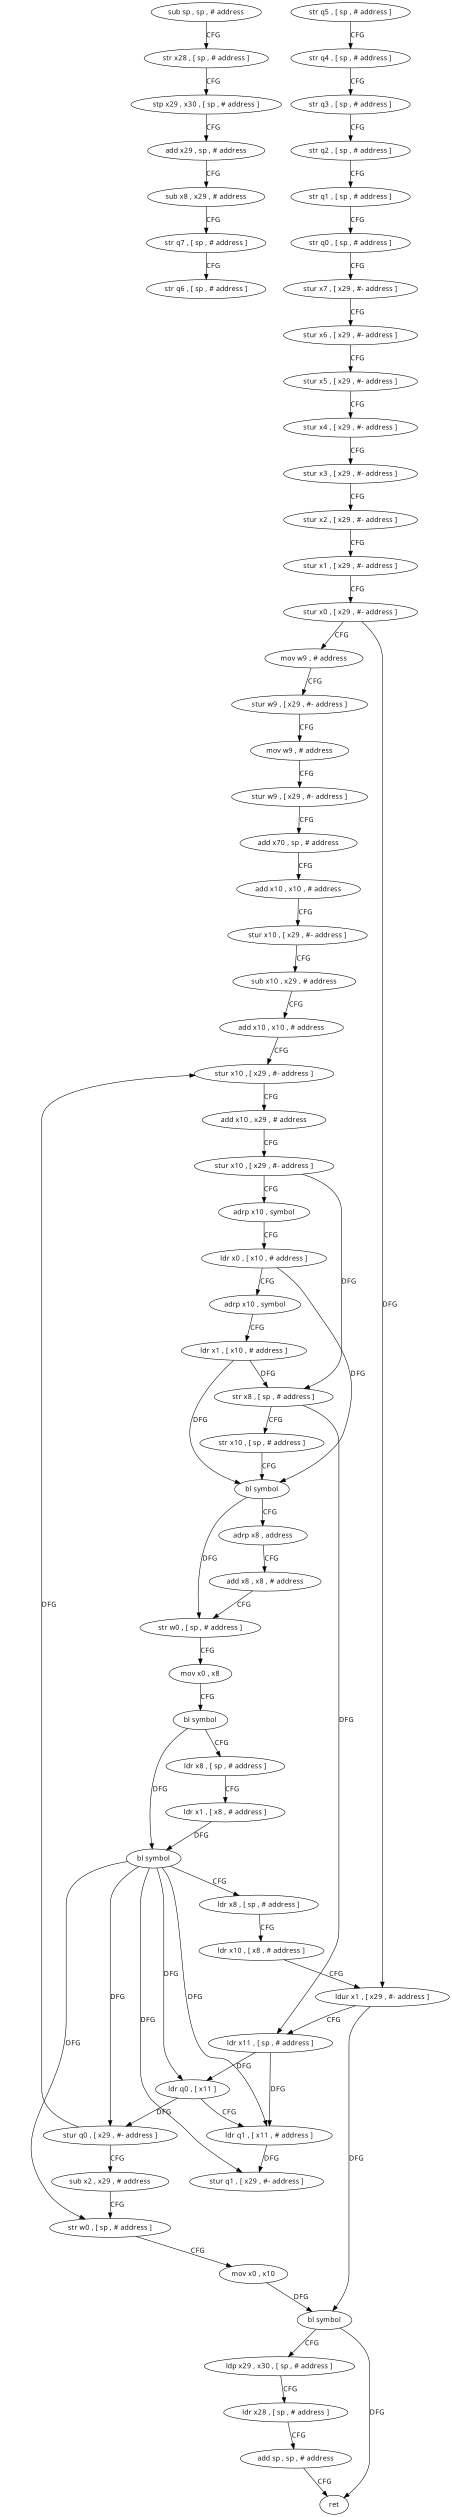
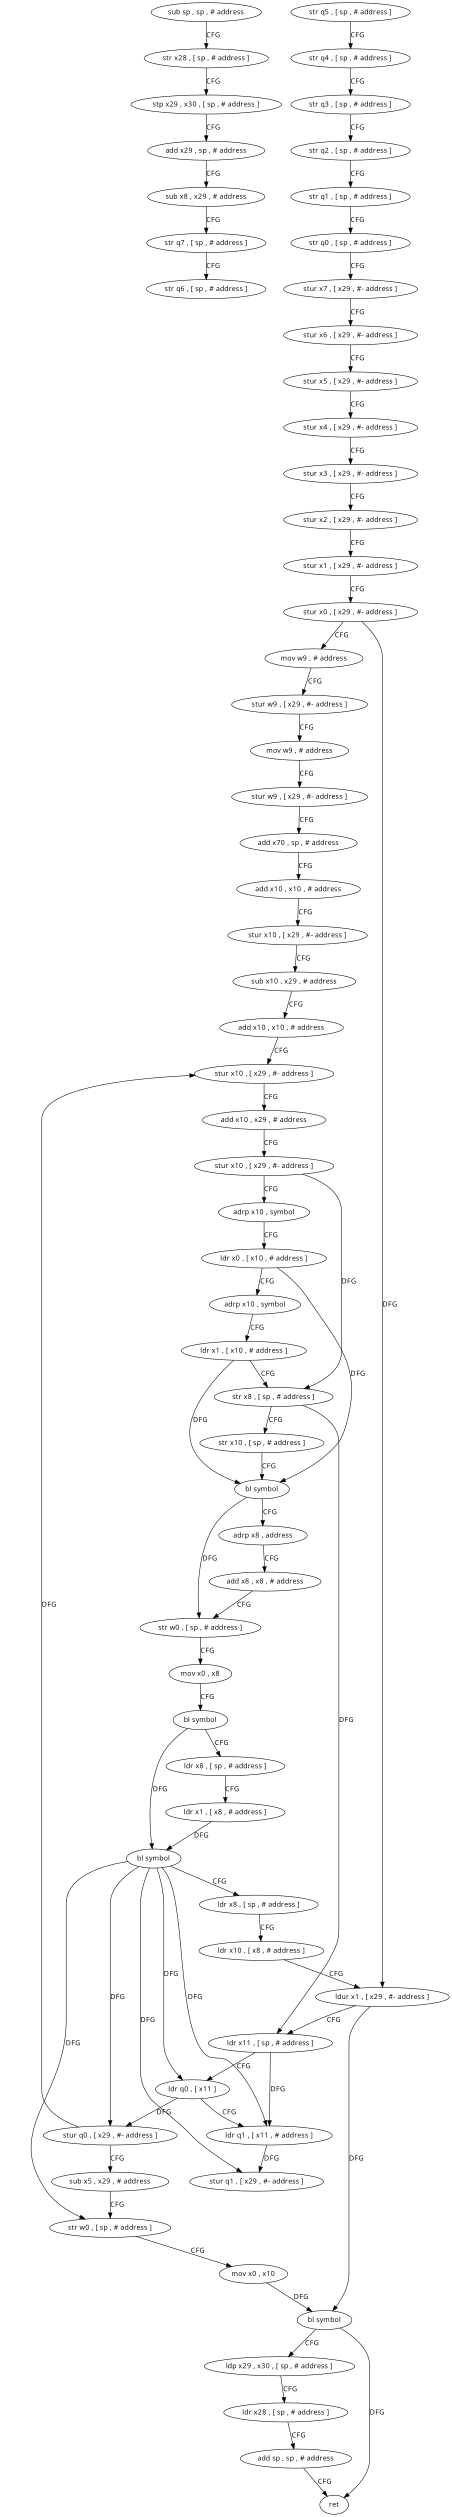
(268, 1374) -> (268, 1374)
(244, 2066) -> (244, 2066)
(110, 2182) -> (110, 2182)
